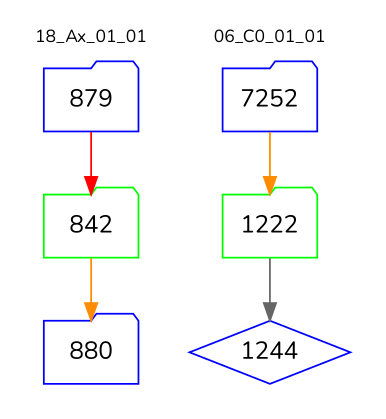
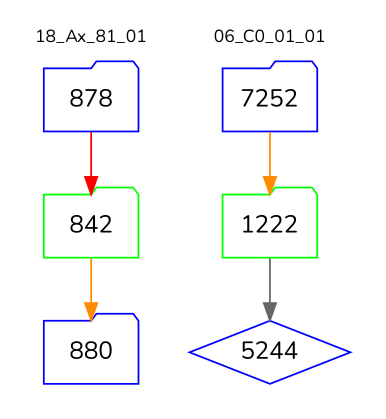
(91, 38) -> (91, 38)
(91, 100) -> (91, 100)
(270, 352) -> (270, 352)
